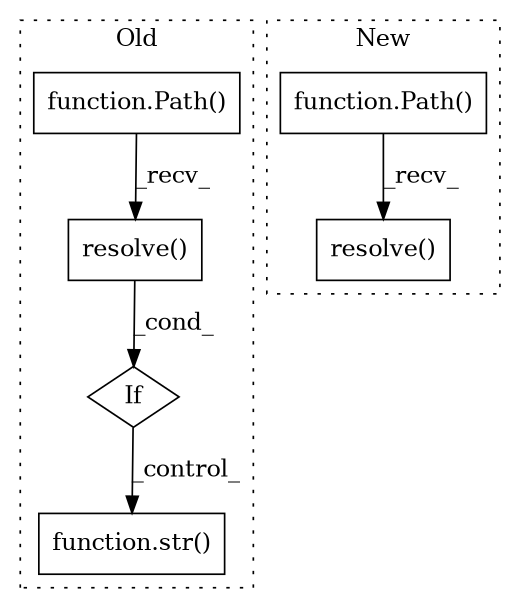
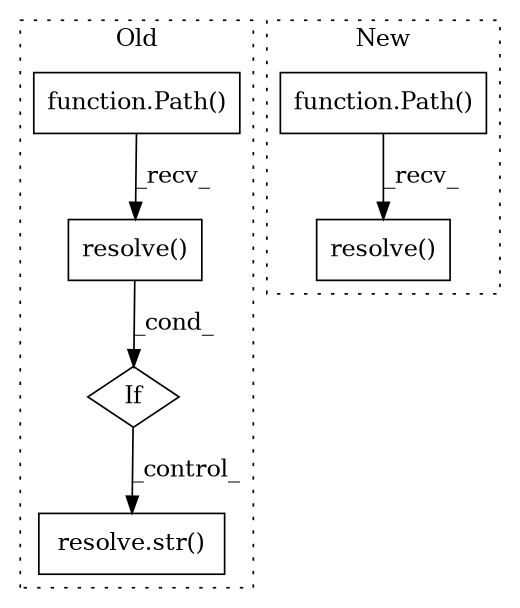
(132, 544) -> (132, 544)
